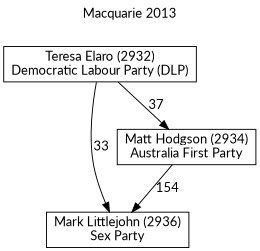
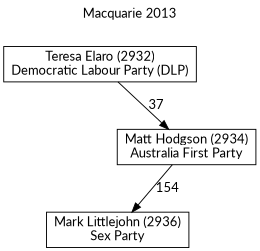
(91, 144) -> none
